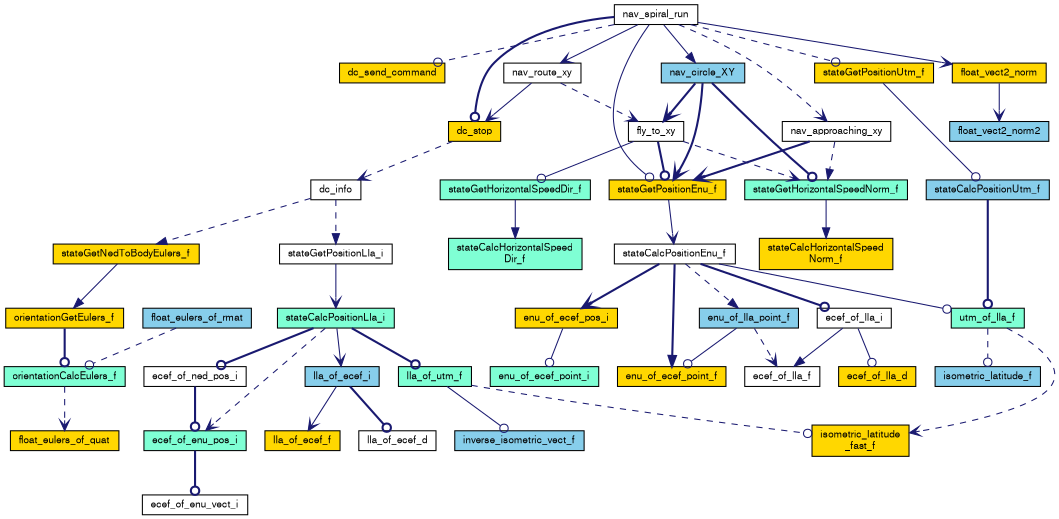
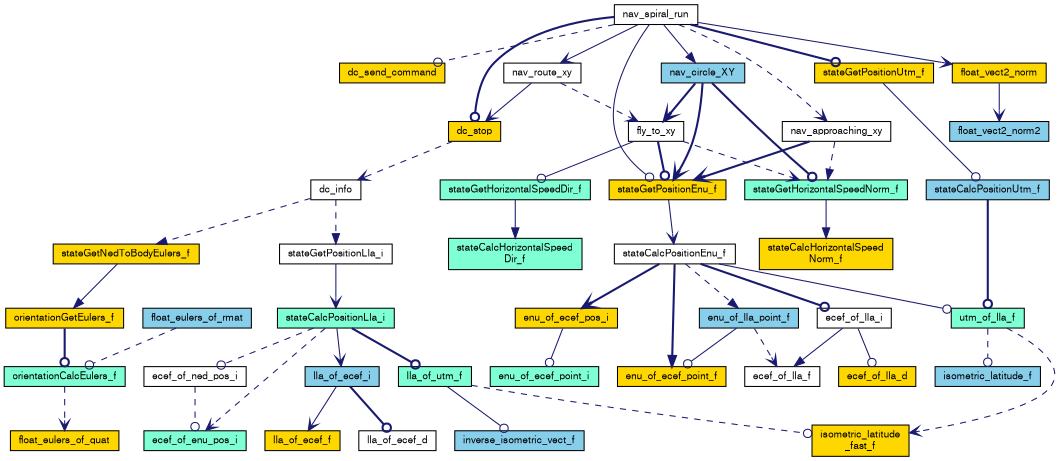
(761, 43) -> (761, 43)
(269, 346) -> (269, 346)
(195, 404) -> (195, 404)
(195, 505) -> none
